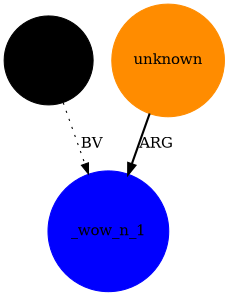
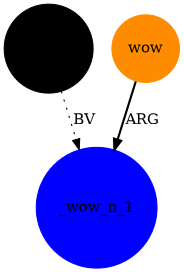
(168, 60) -> (146, 49)
